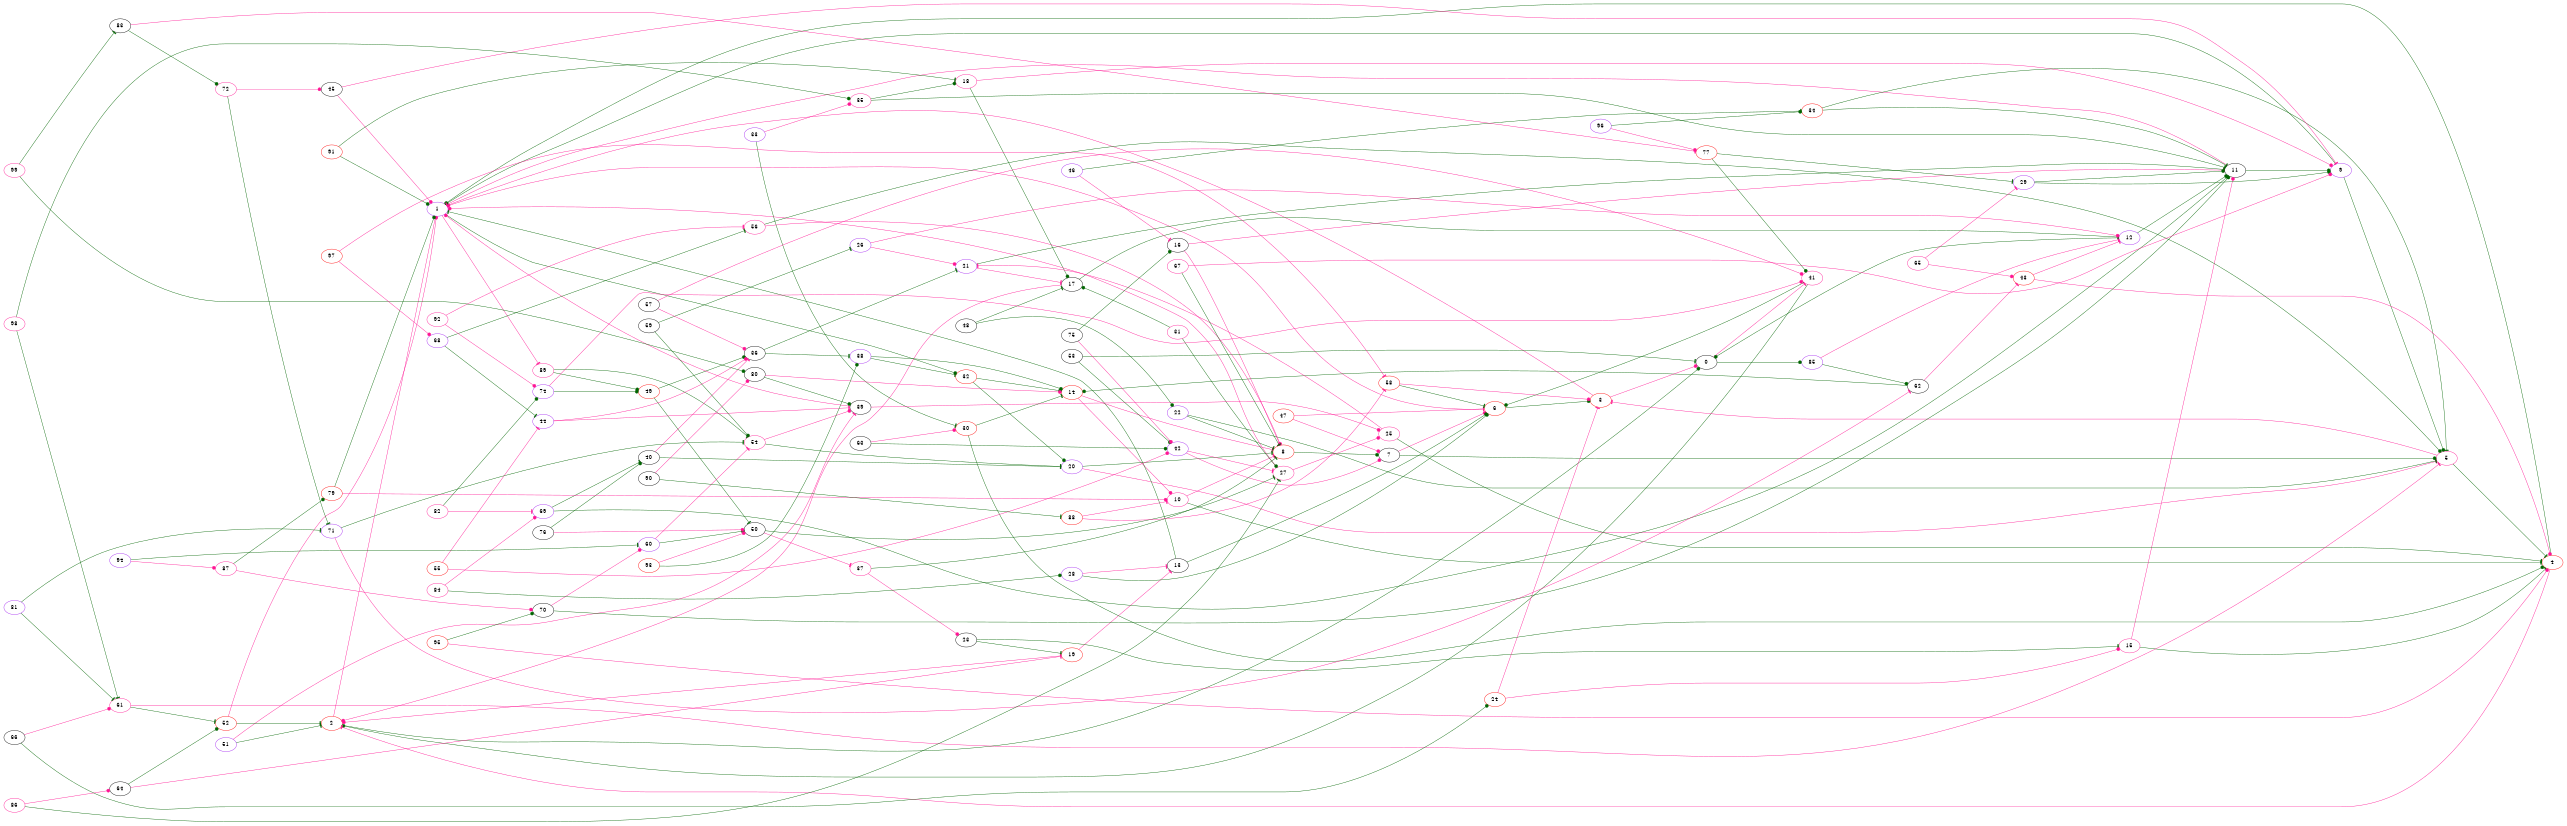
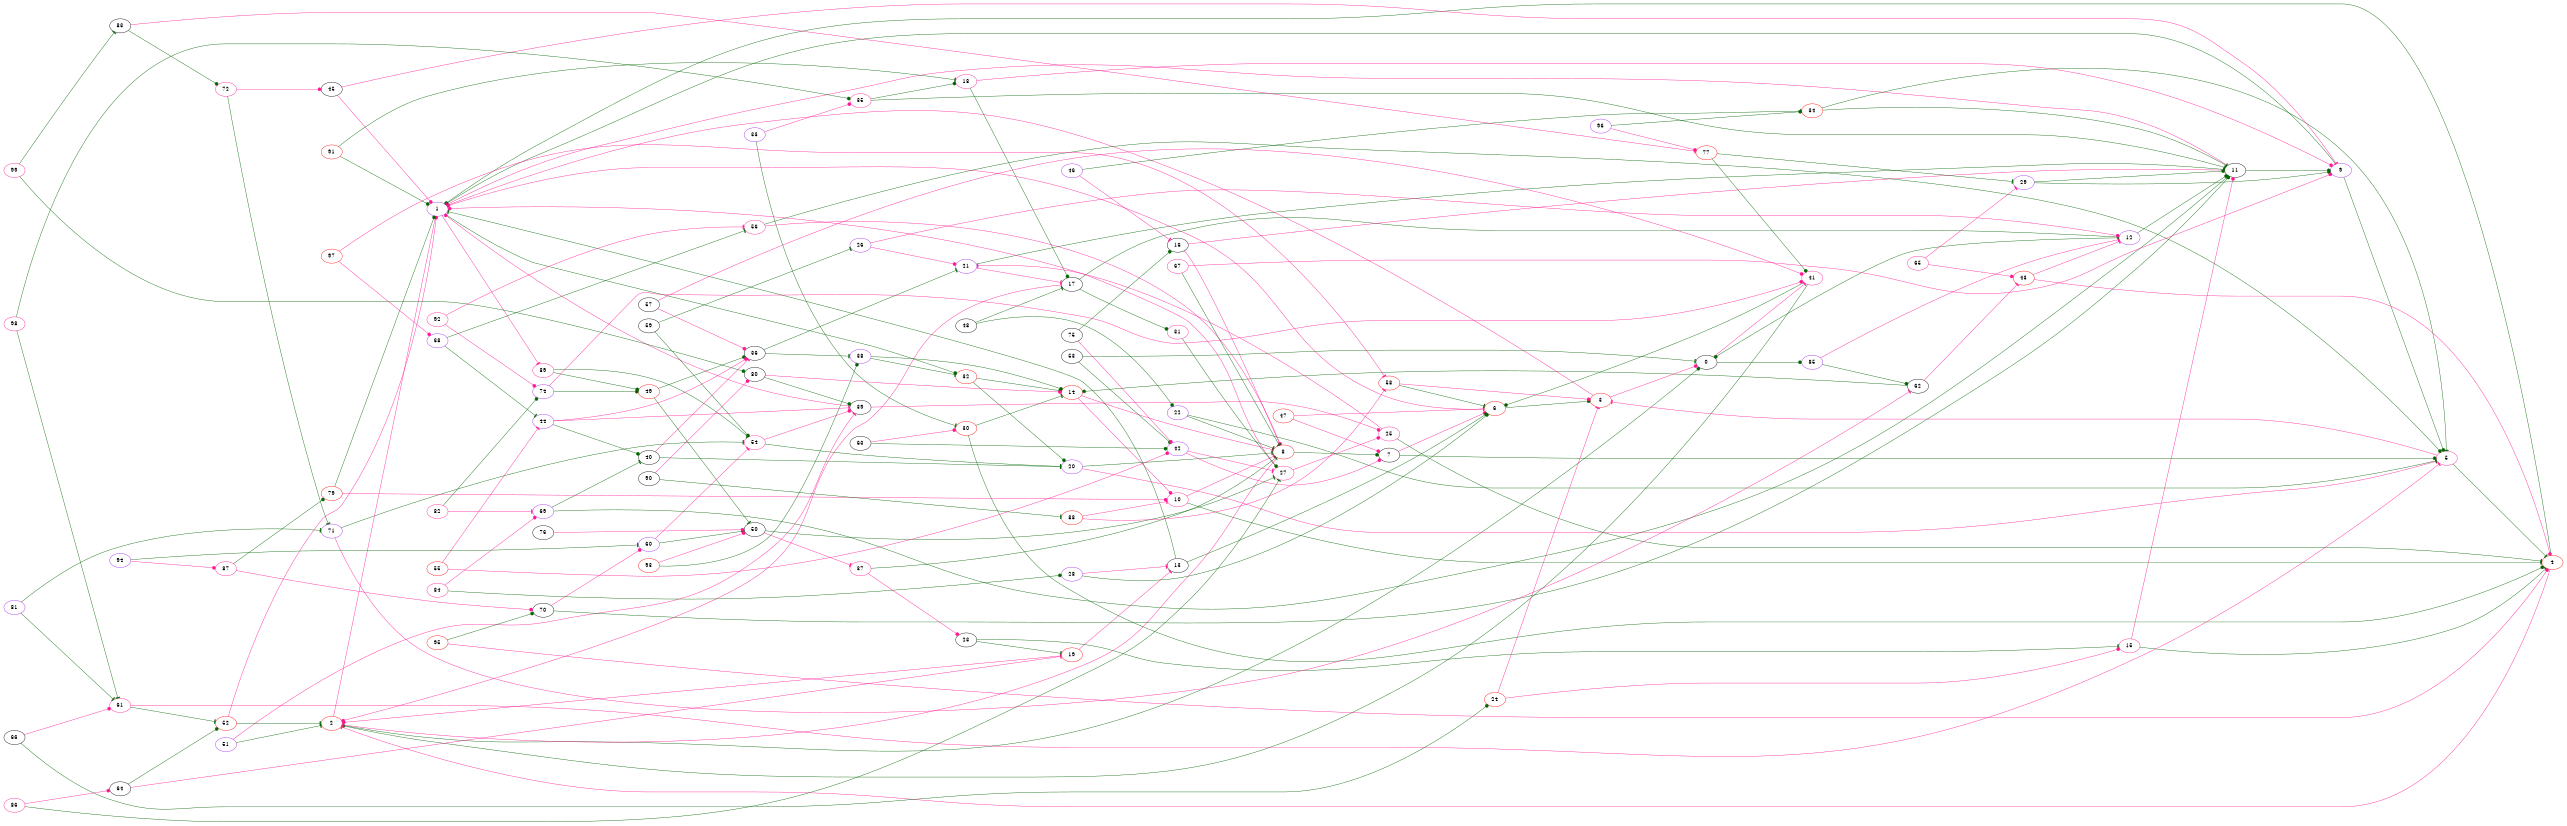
(1128, 307) -> (1122, 310)
(590, 499) -> (595, 439)
none -> (861, 724)
